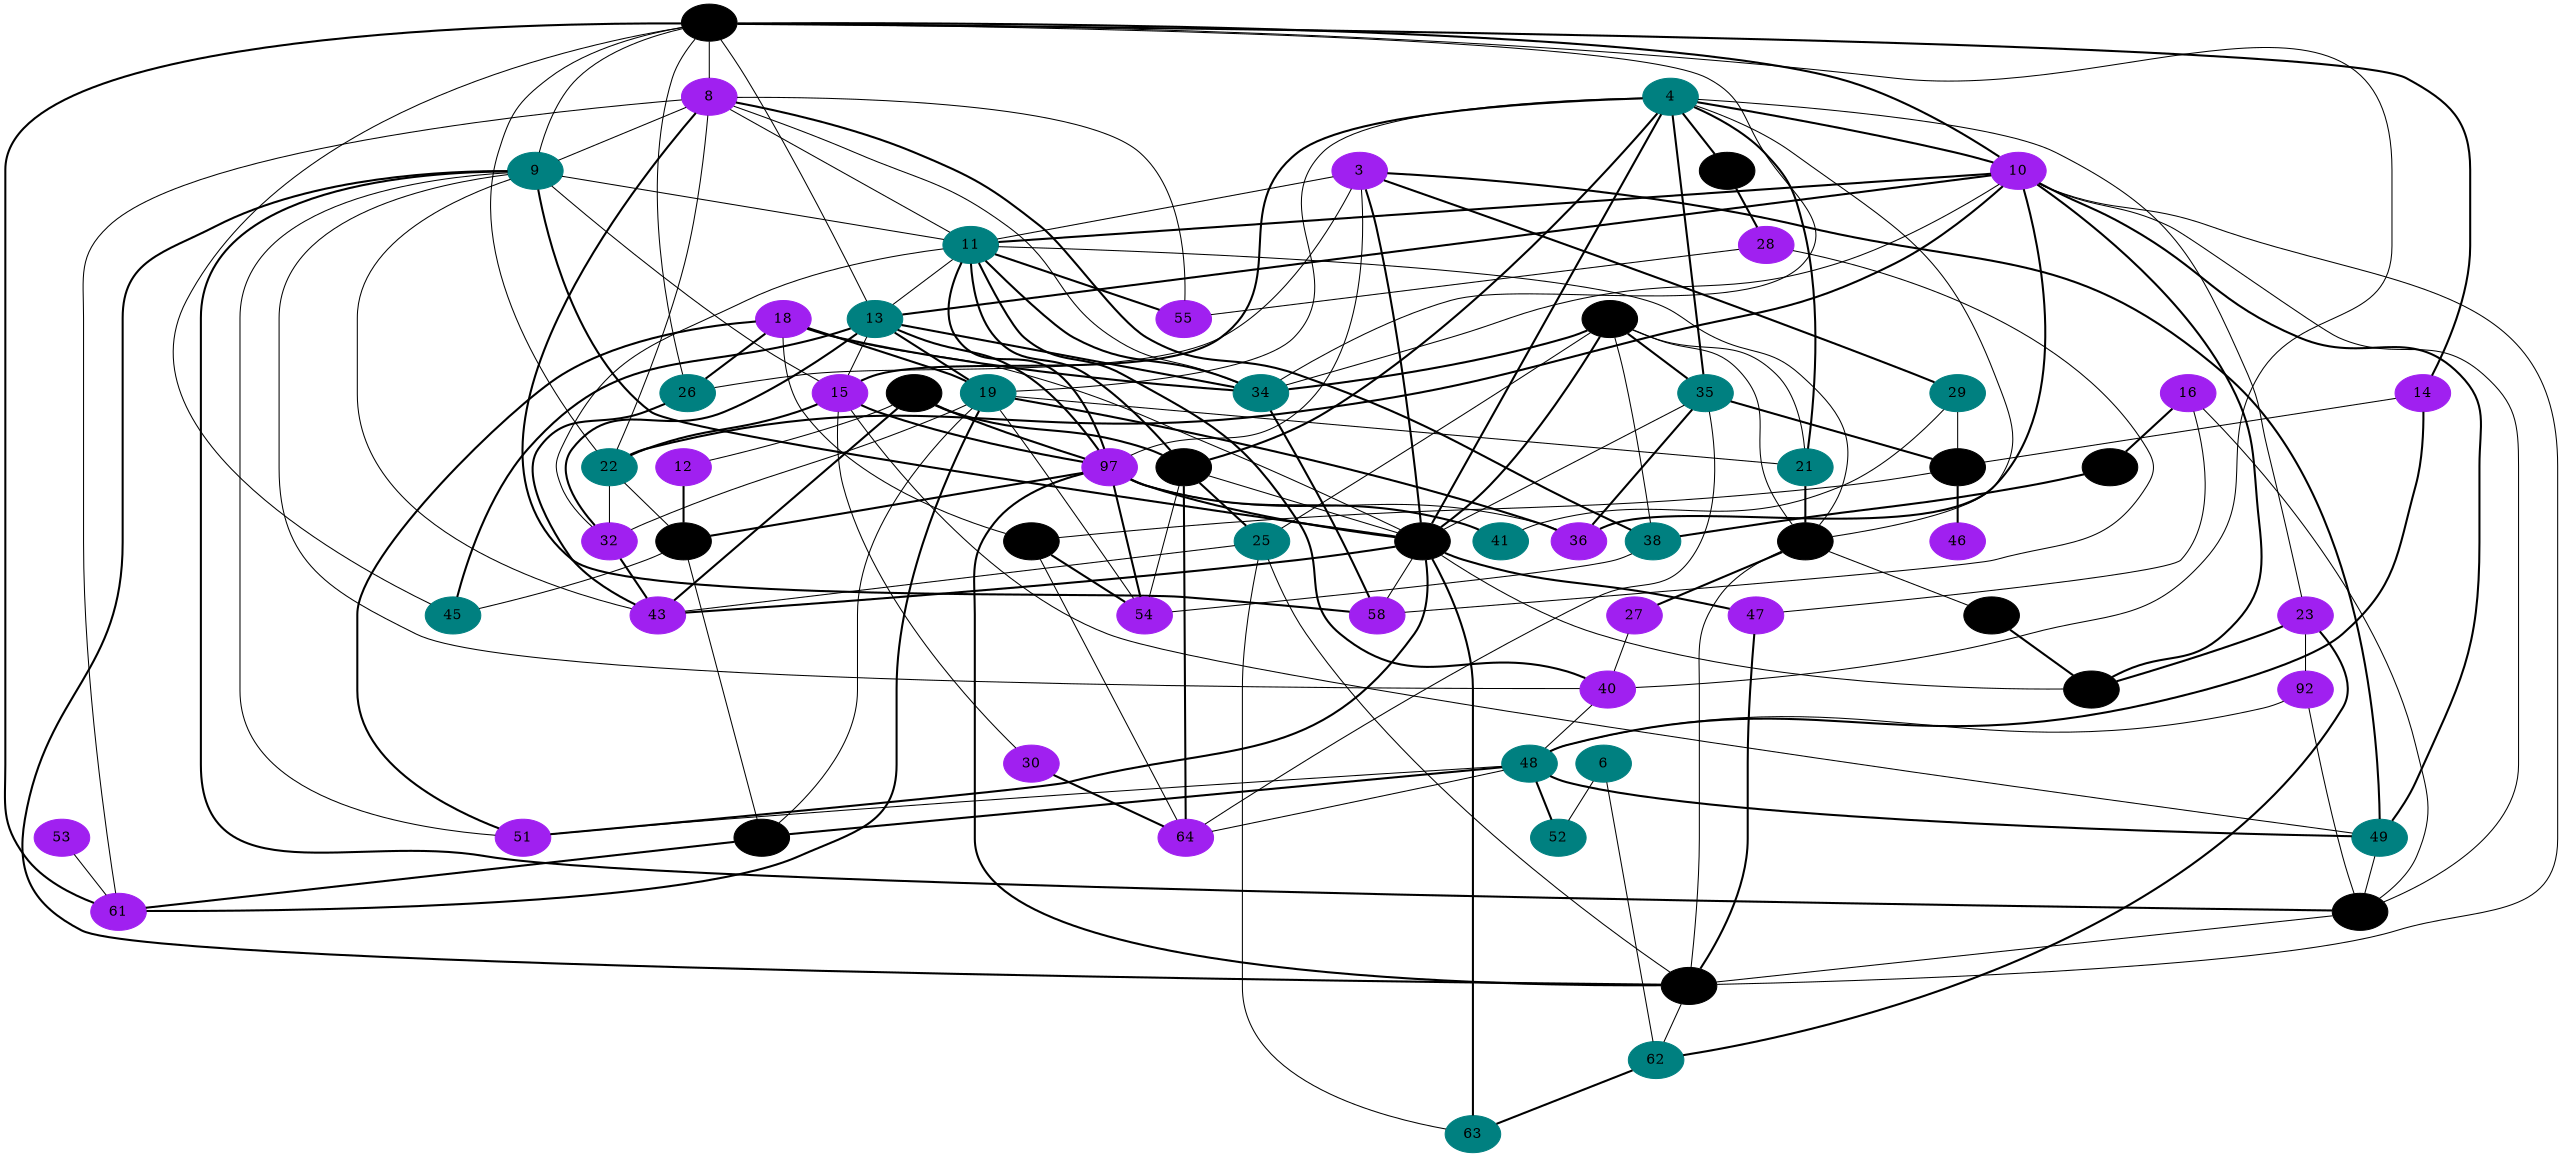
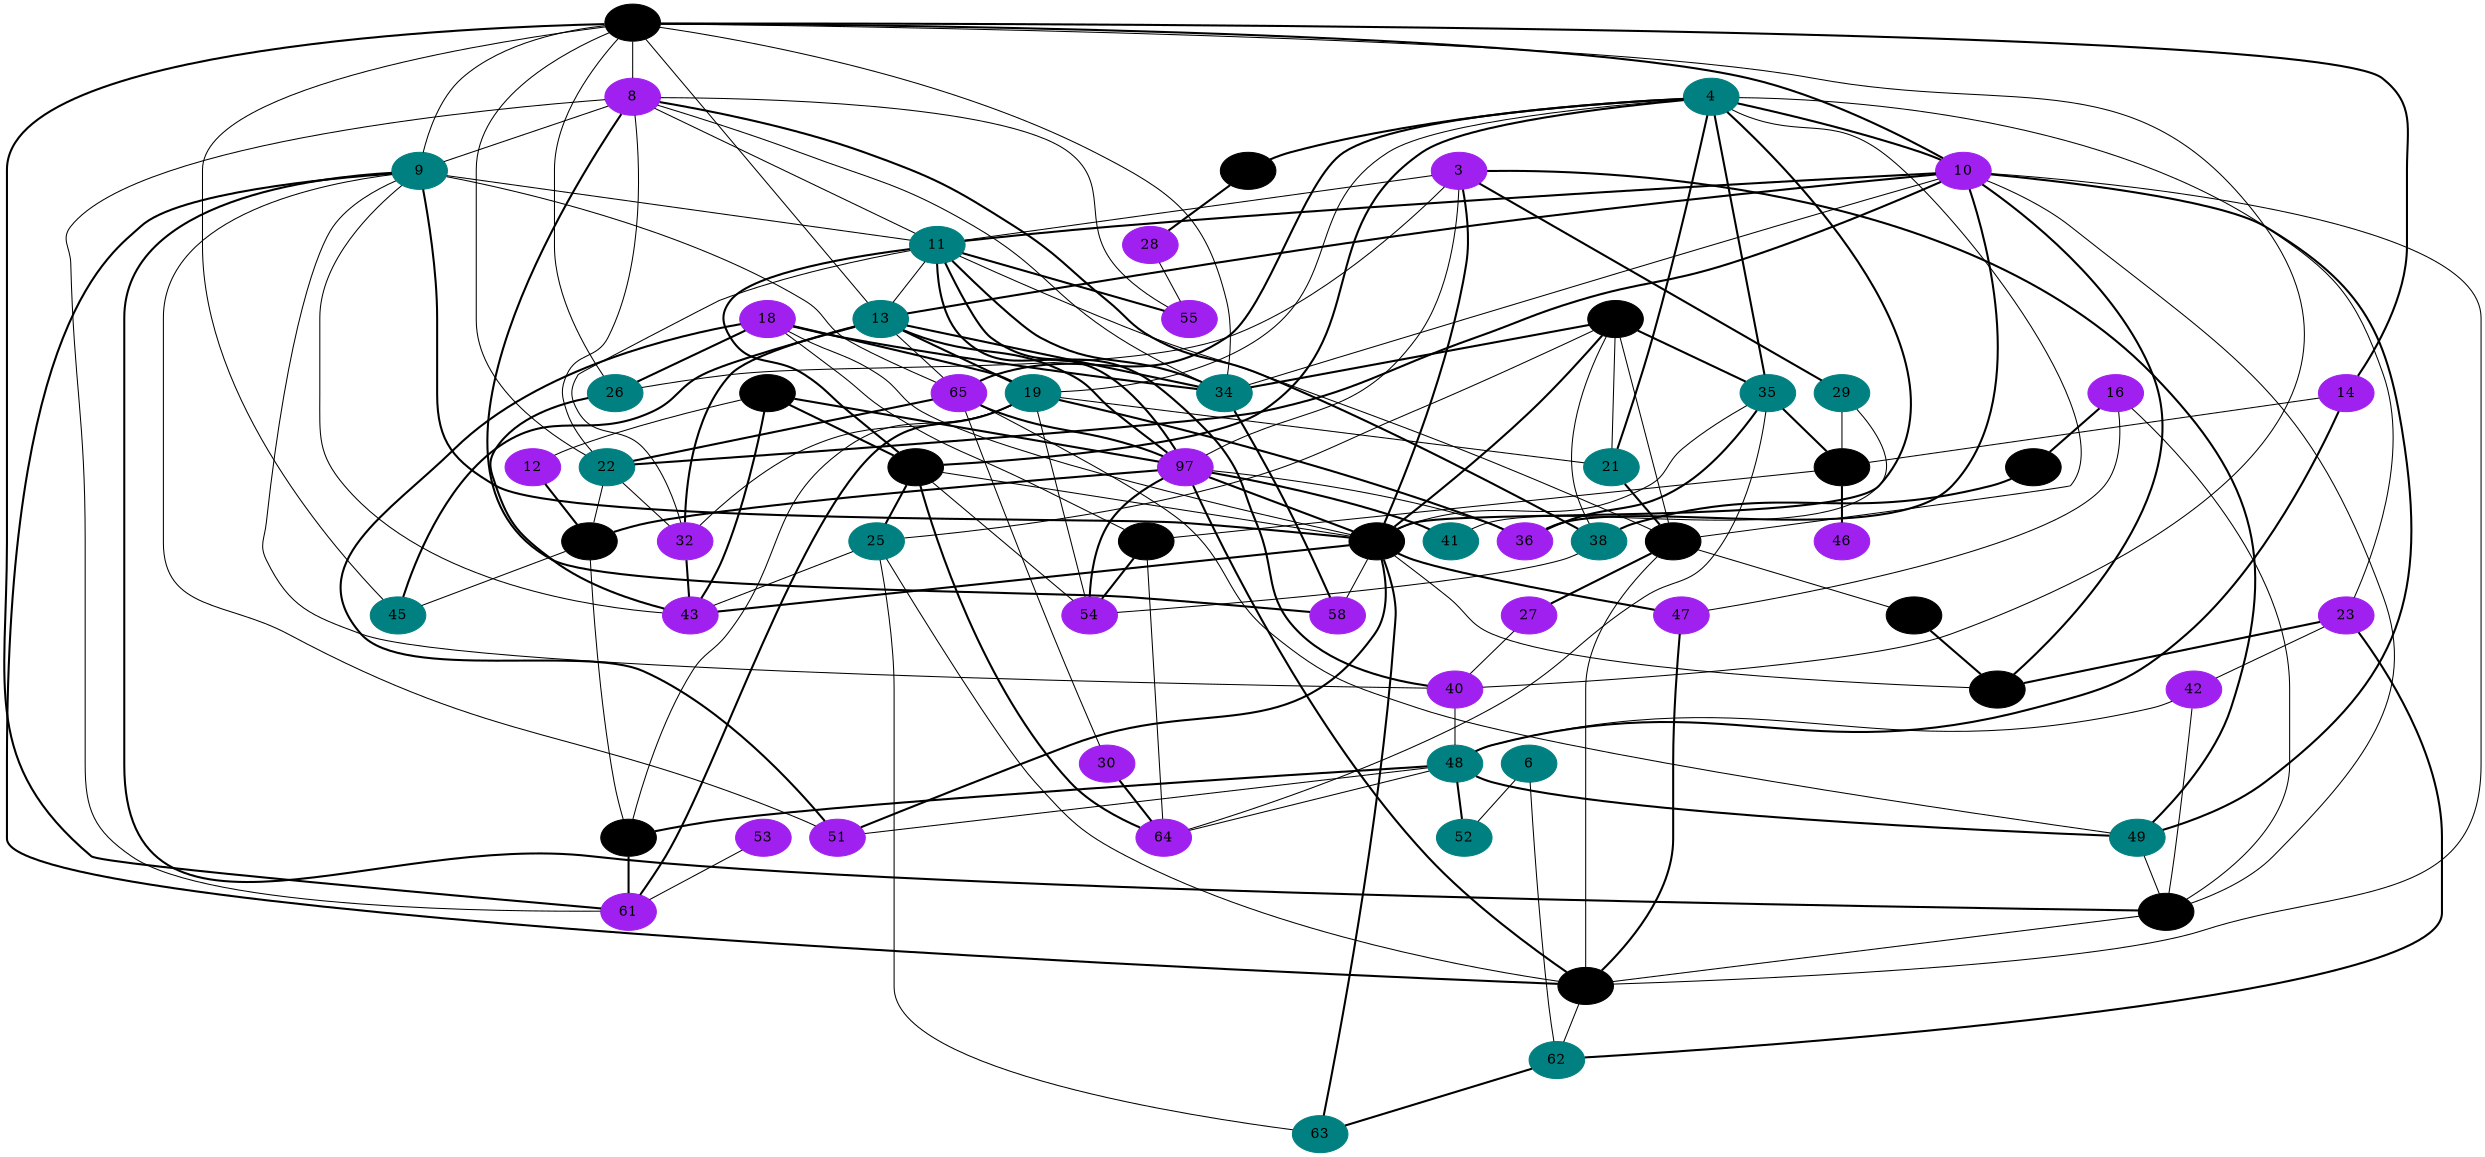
(840, 393) -> (959, 393)
(2014, 555) -> none
(2306, 690) -> (2194, 690)
